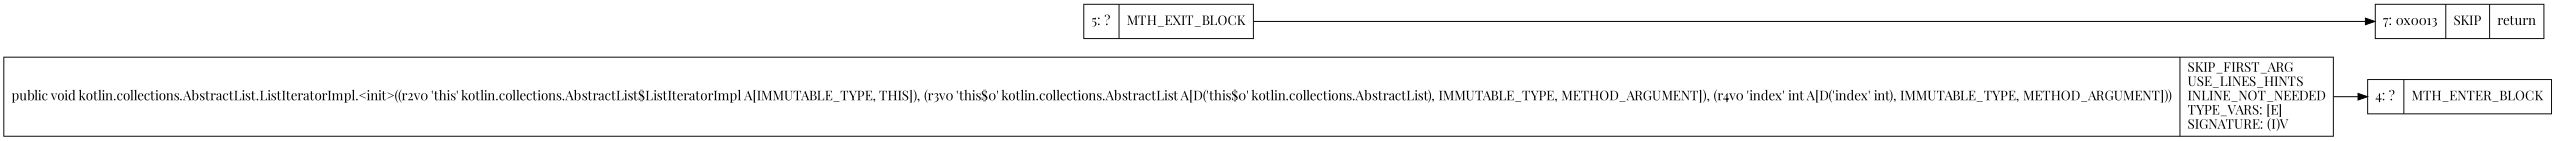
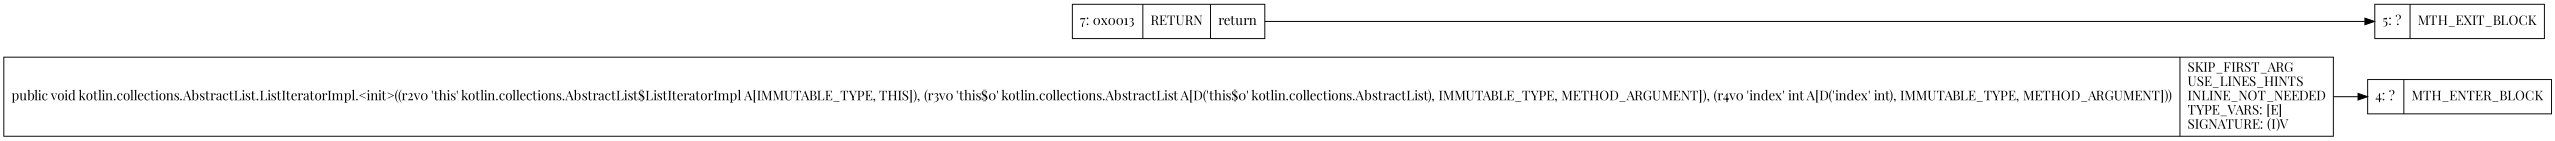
(1809, 21) -> (1815, 21)
(2468, 21) -> (1177, 21)
